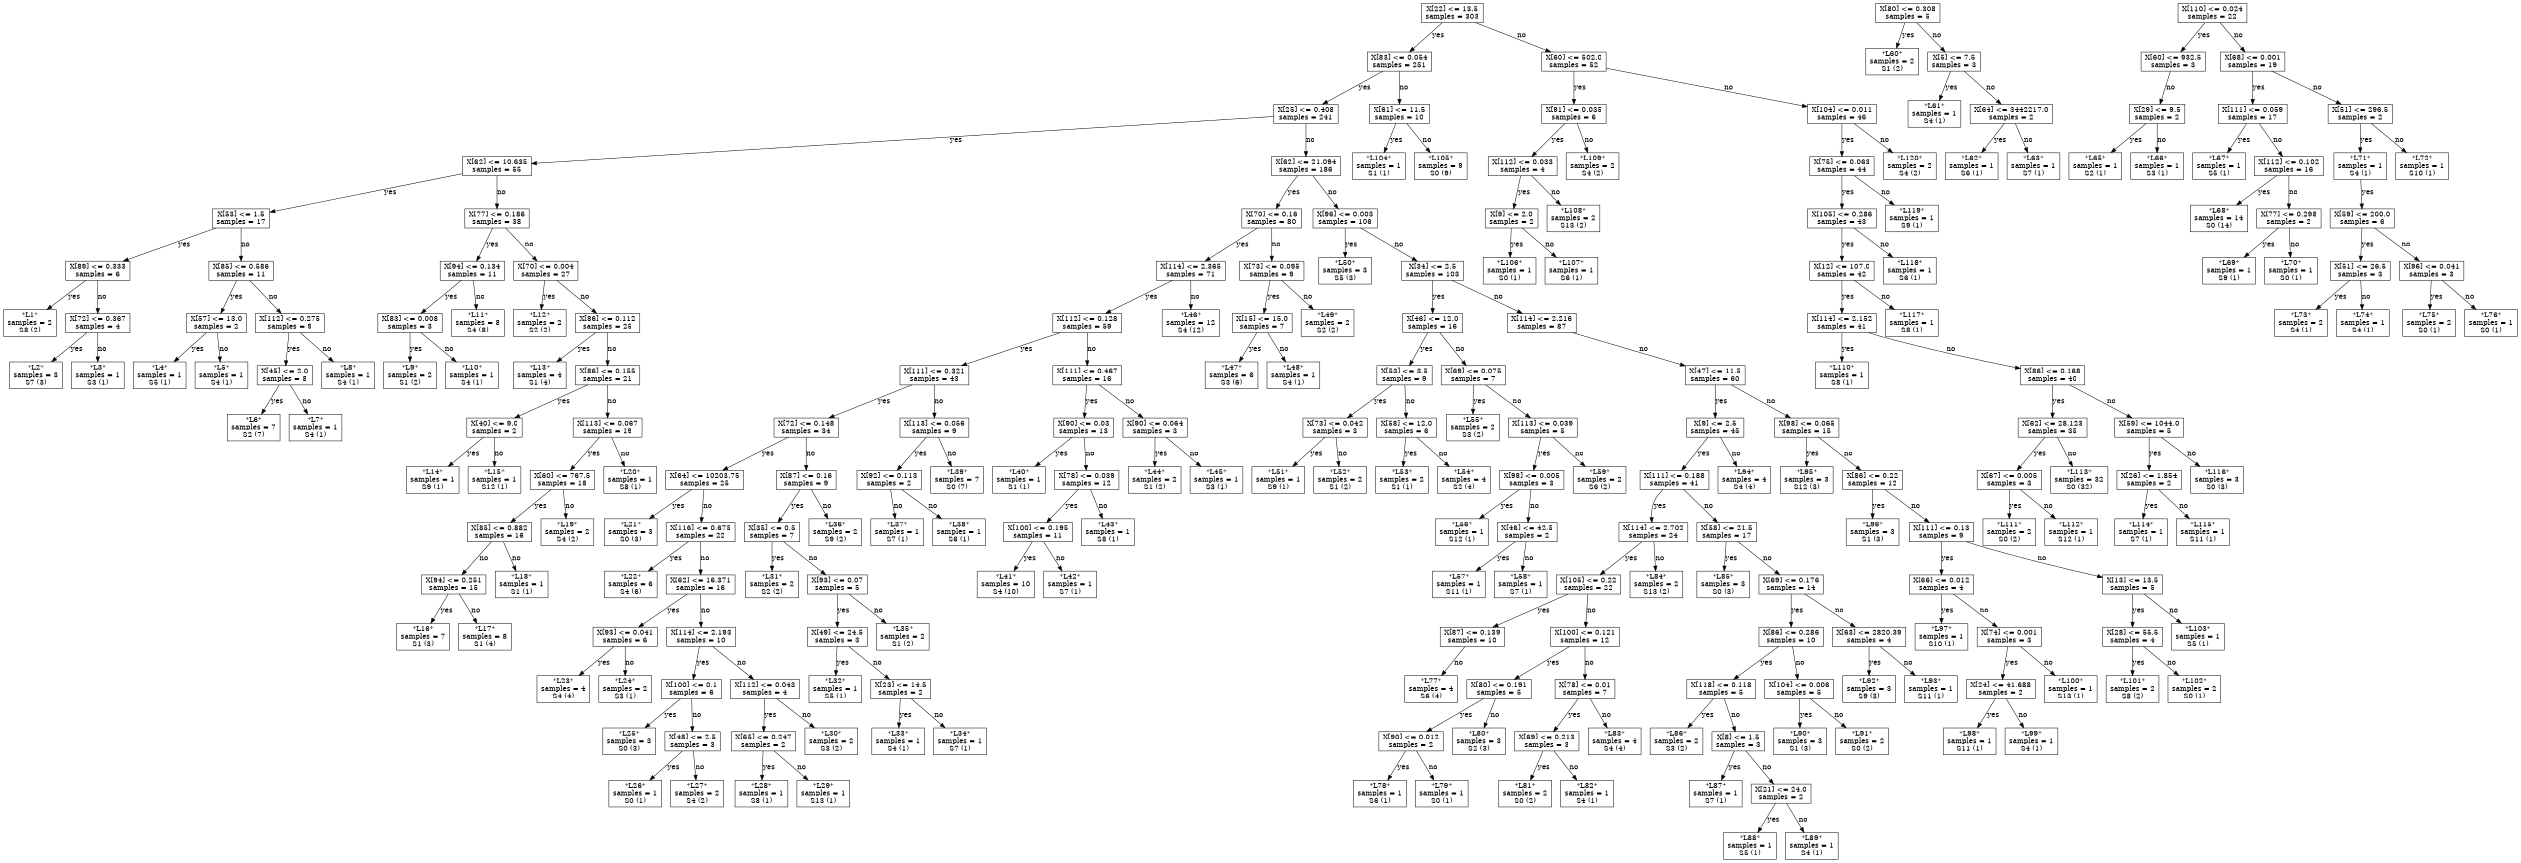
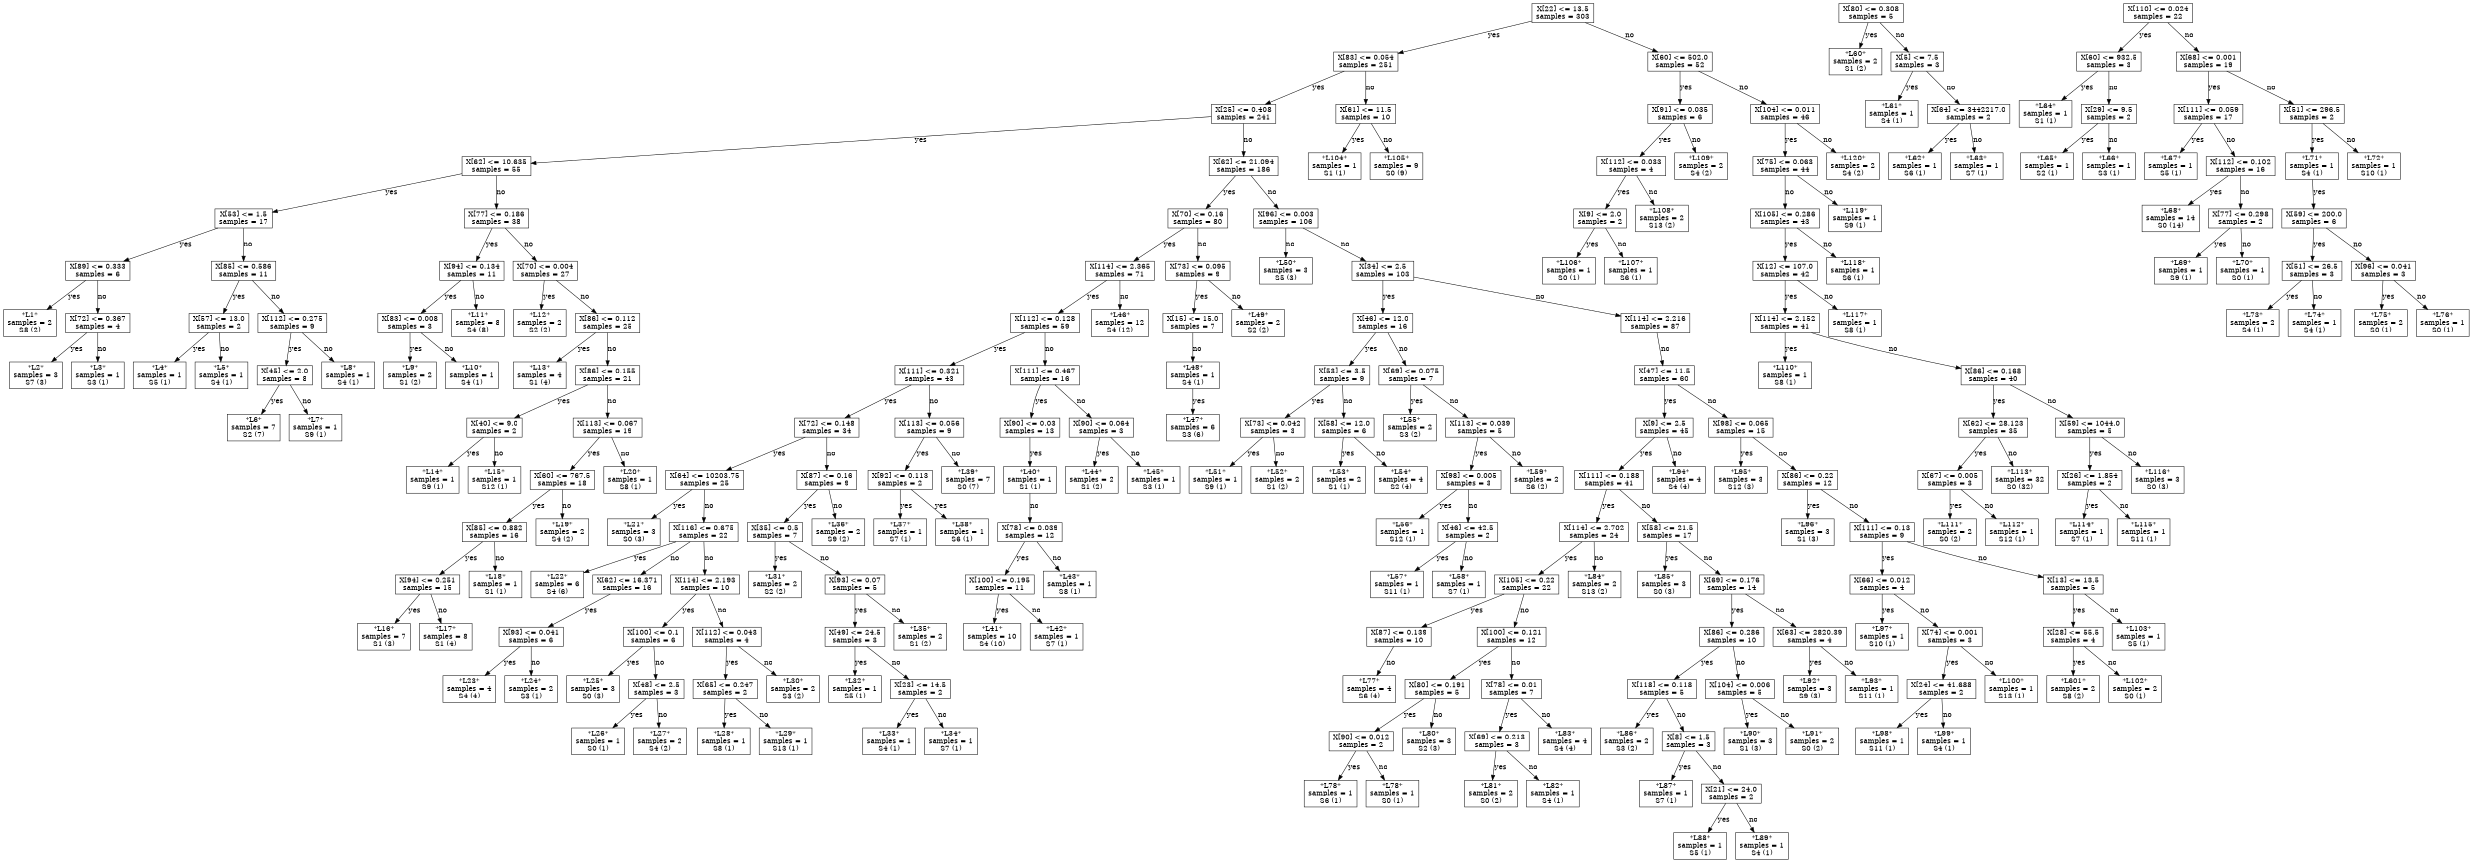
none -> (2046, 114)
(1848, 192) -> (1790, 192)
(1351, 245) -> (1290, 245)
(1249, 345) -> (1193, 399)
(315, 428) -> (315, 428)
(1085, 451) -> (1030, 505)
(898, 506) -> (907, 506)
(933, 506) -> (941, 506)
(484, 558) -> (472, 558)
(701, 608) -> (704, 556)
(2133, 689) -> (2073, 689)
(1442, 794) -> (1392, 794)
